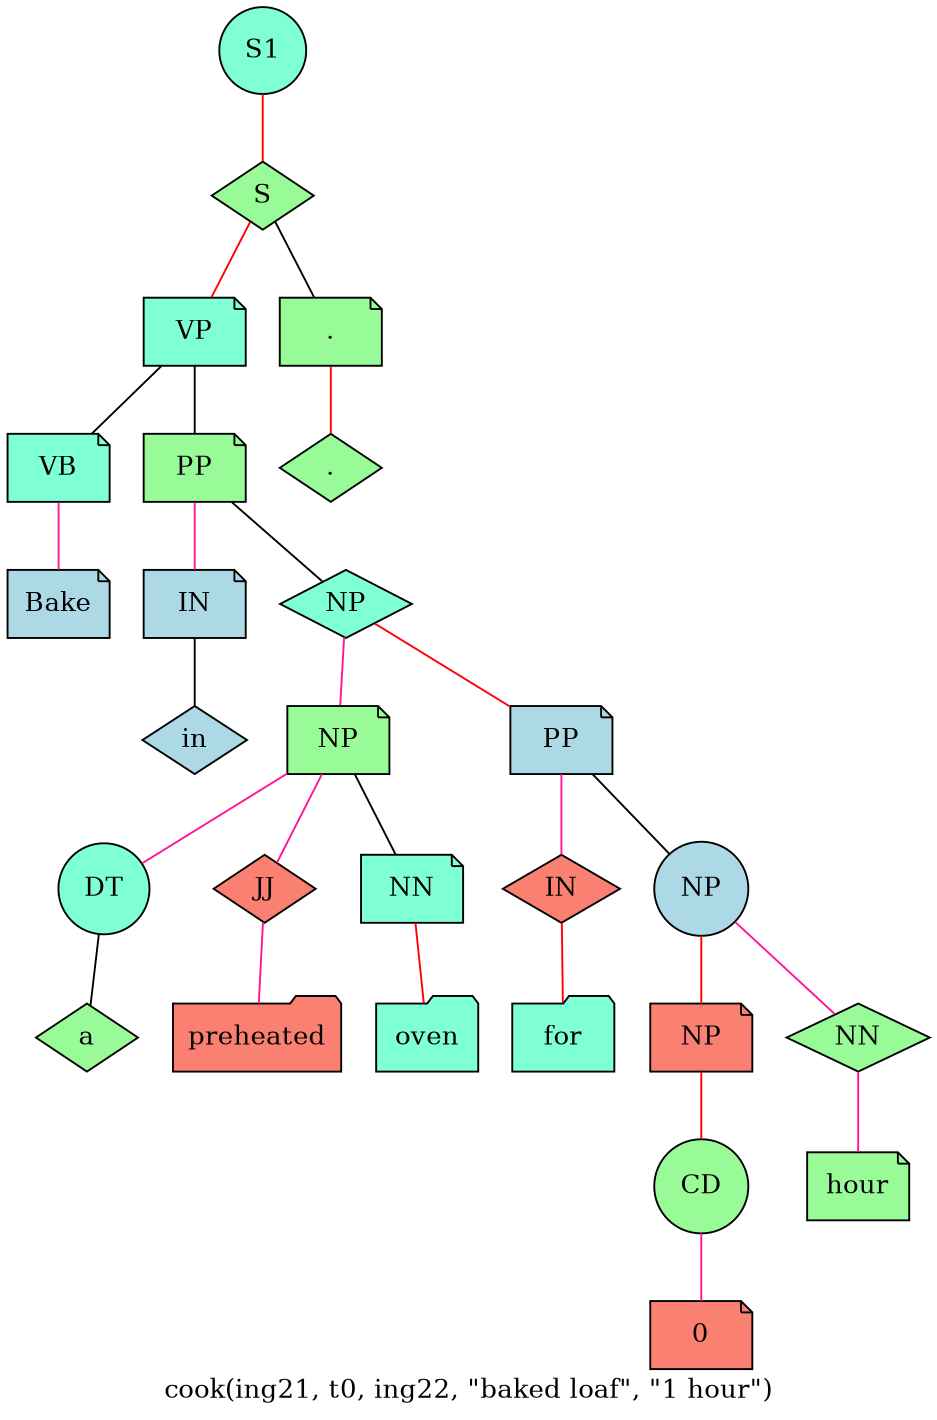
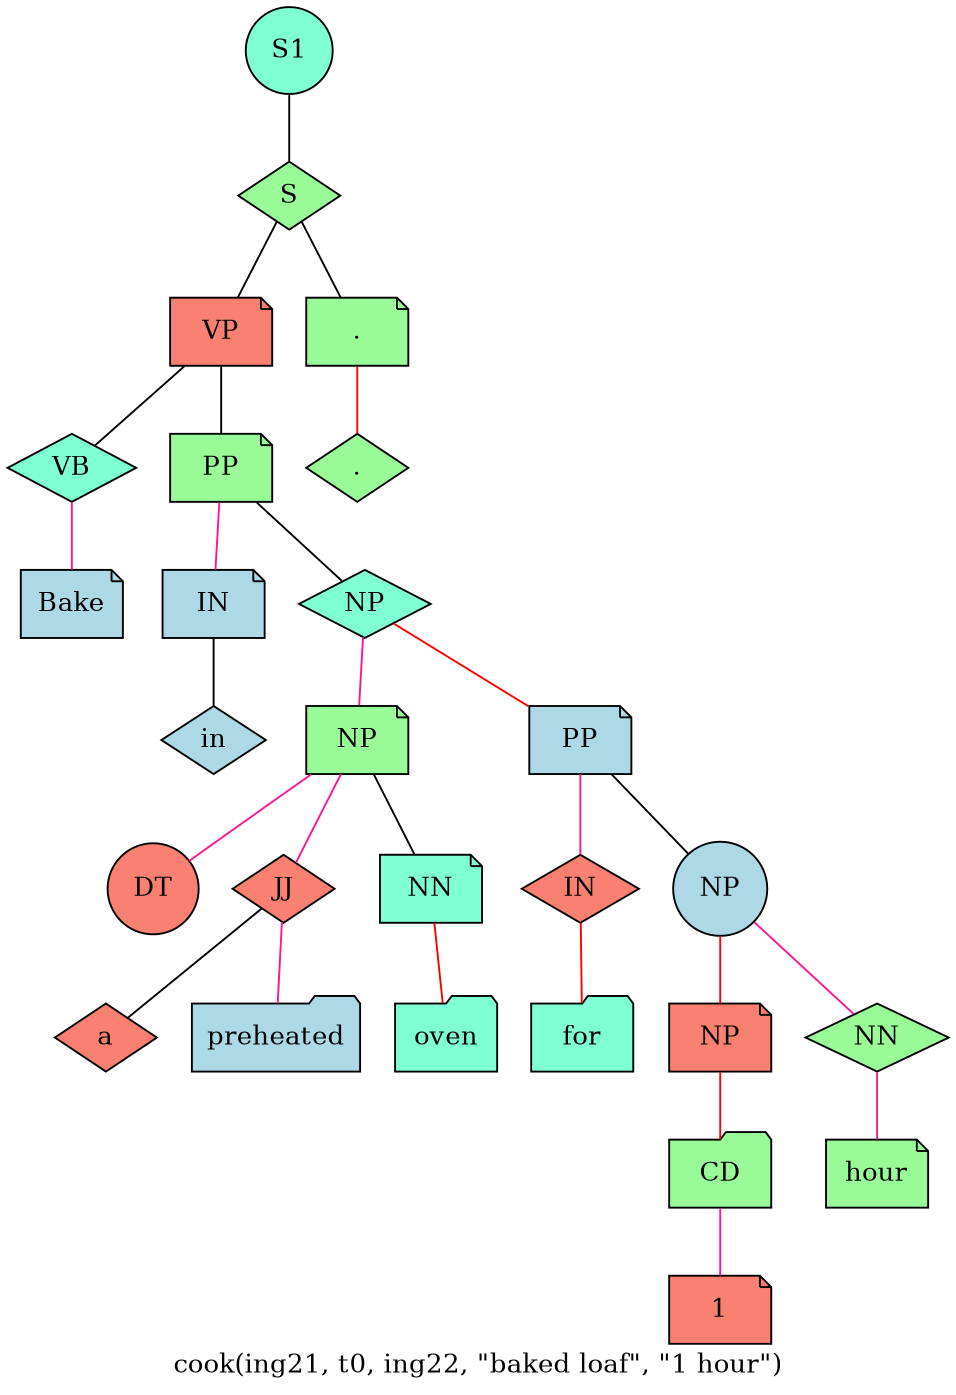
(263, 128) -> (289, 128)
(231, 260) -> (257, 260)
(195, 332) -> (221, 332)
(59, 468) -> (72, 468)
(104, 889) -> (153, 889)
(95, 970) -> (195, 963)
(87, 1038) -> (106, 1038)
(257, 1038) -> (276, 1038)
(701, 1186) -> (720, 1174)
(701, 1335) -> (720, 1310)
